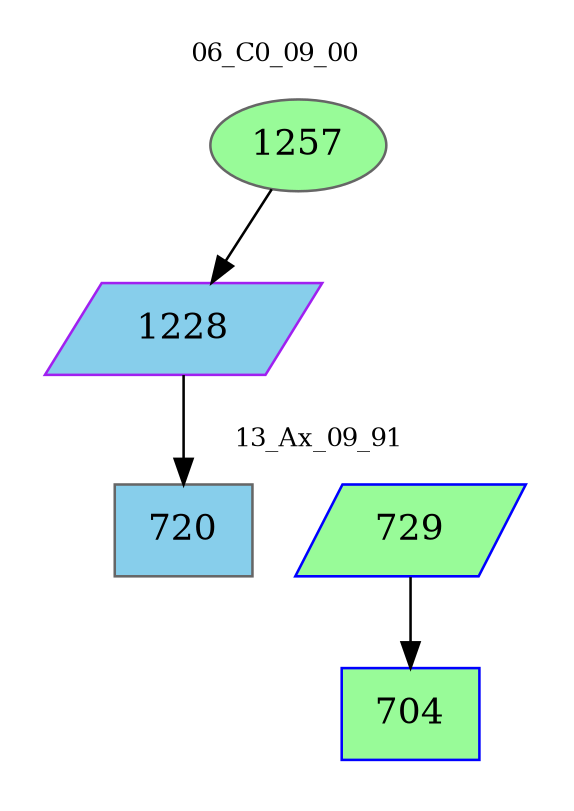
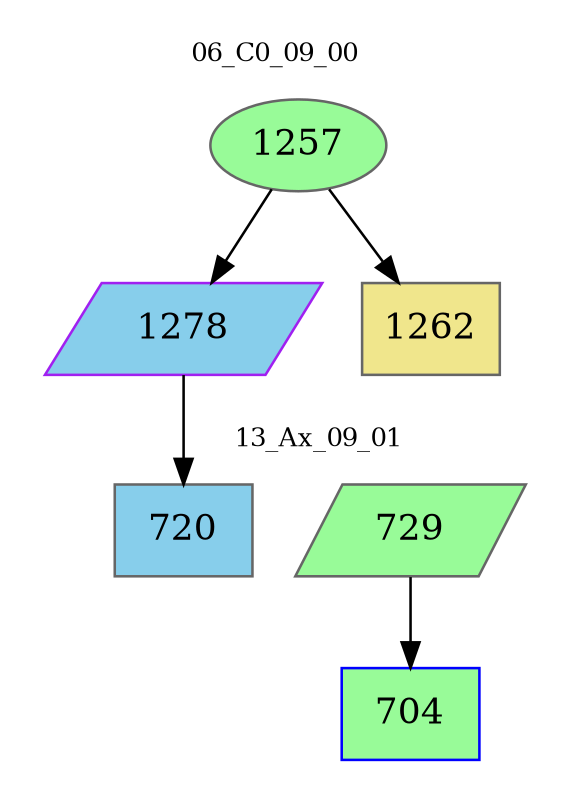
(184, 329) -> (184, 329)
none -> (431, 329)
(319, 440) -> (319, 440)
(411, 530) -> (411, 530)
